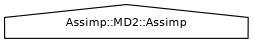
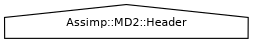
(126, 23) -> (126, 23)
